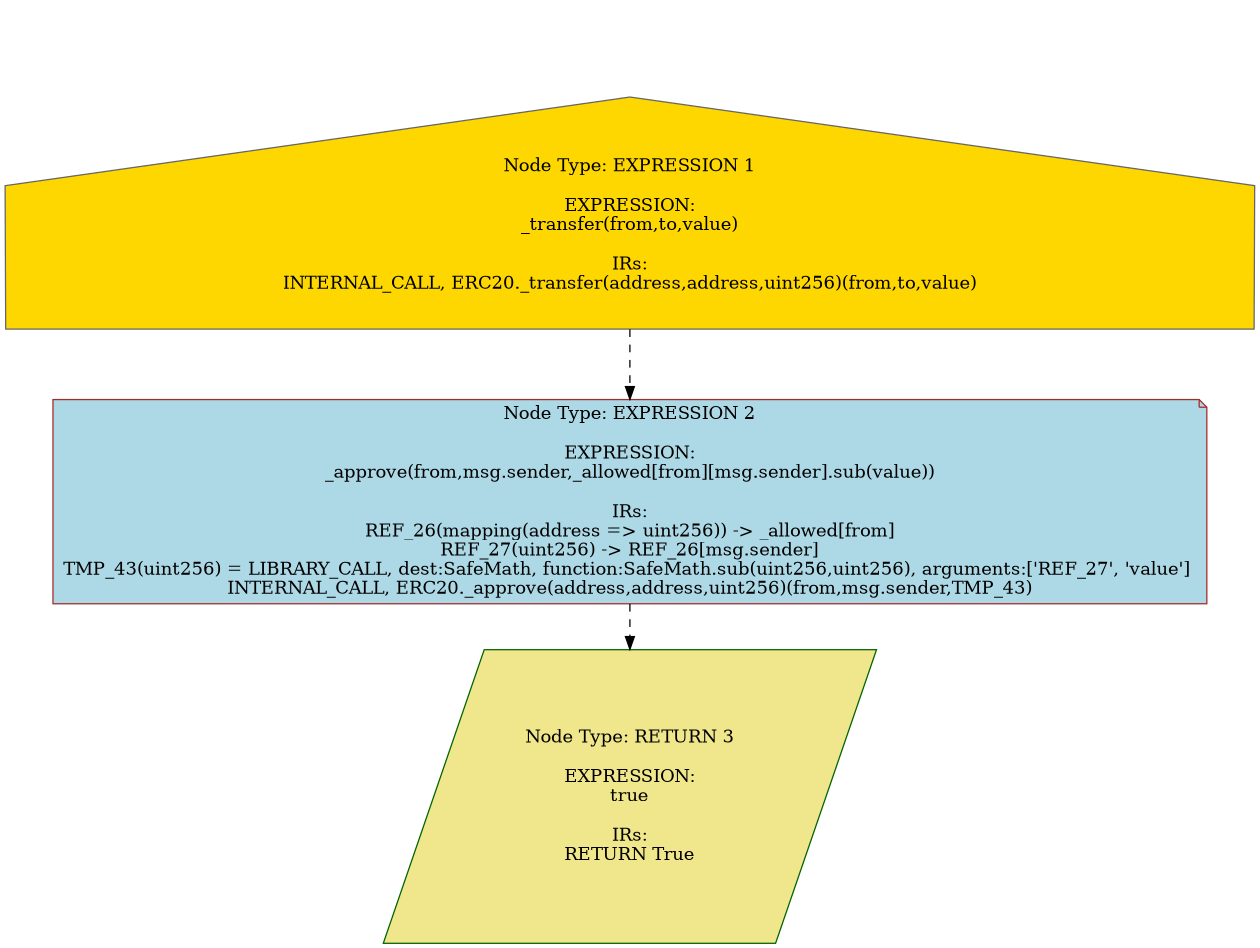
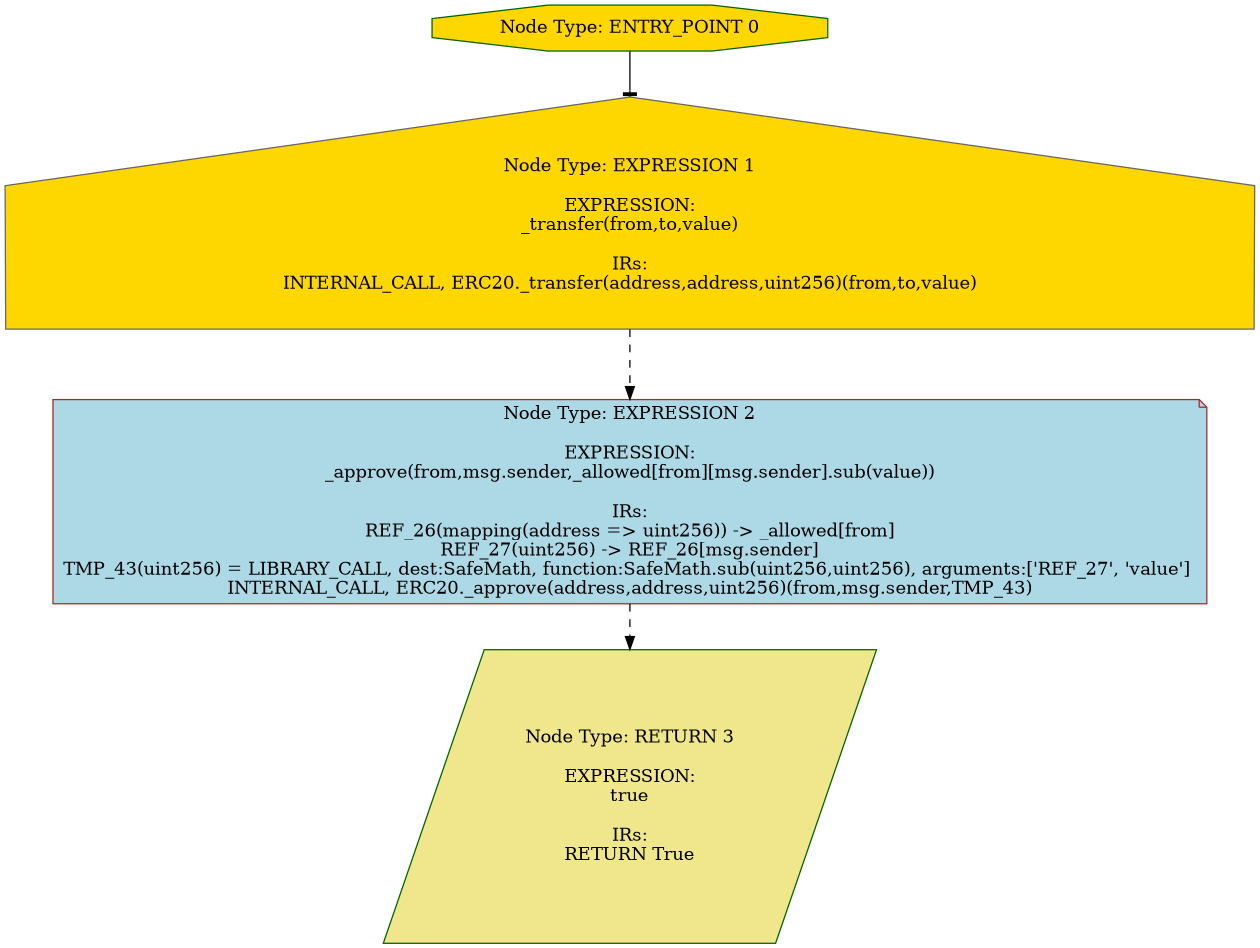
none -> (630, 28)
